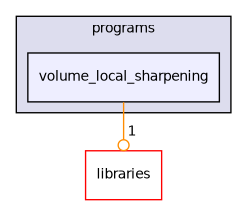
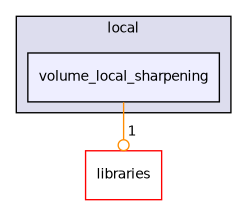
(124, 29) -> (124, 29)
